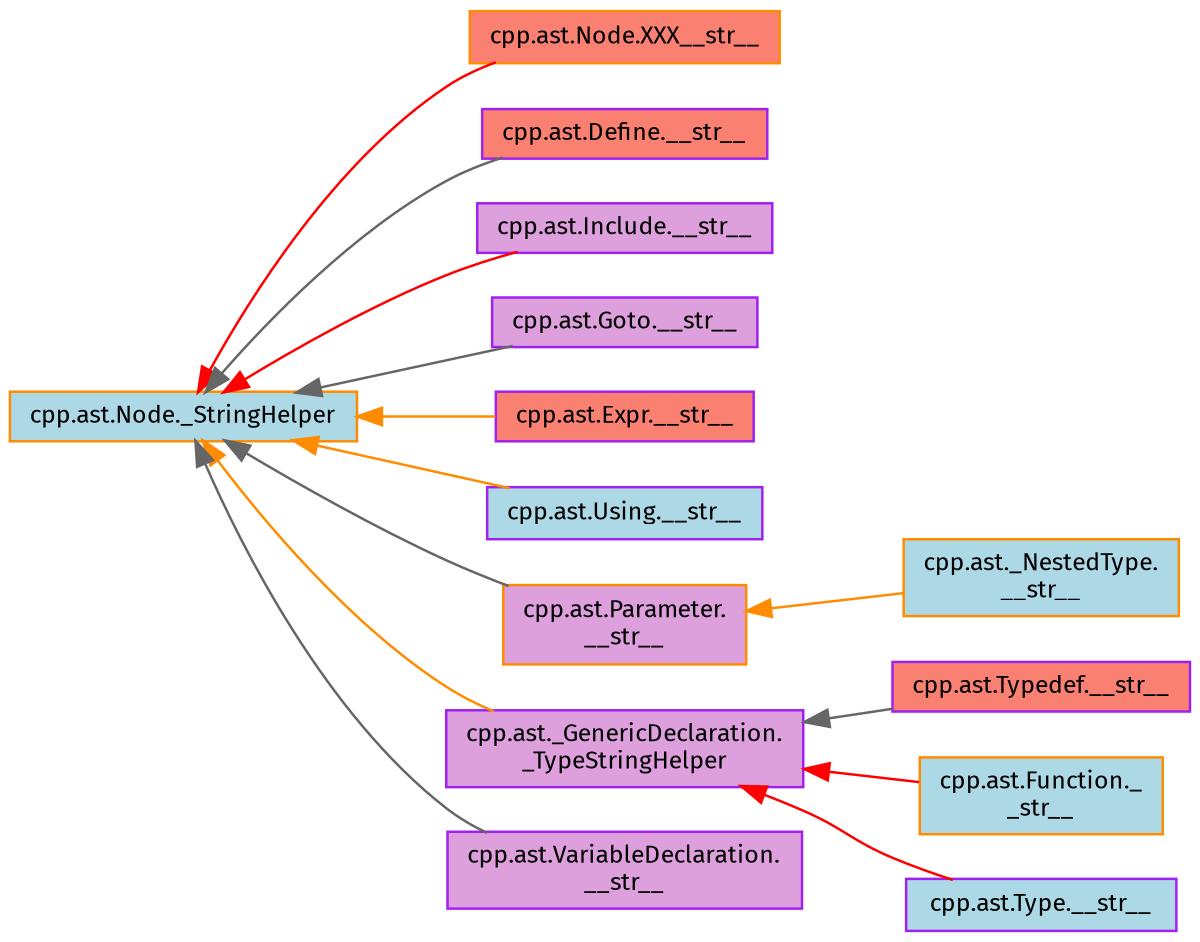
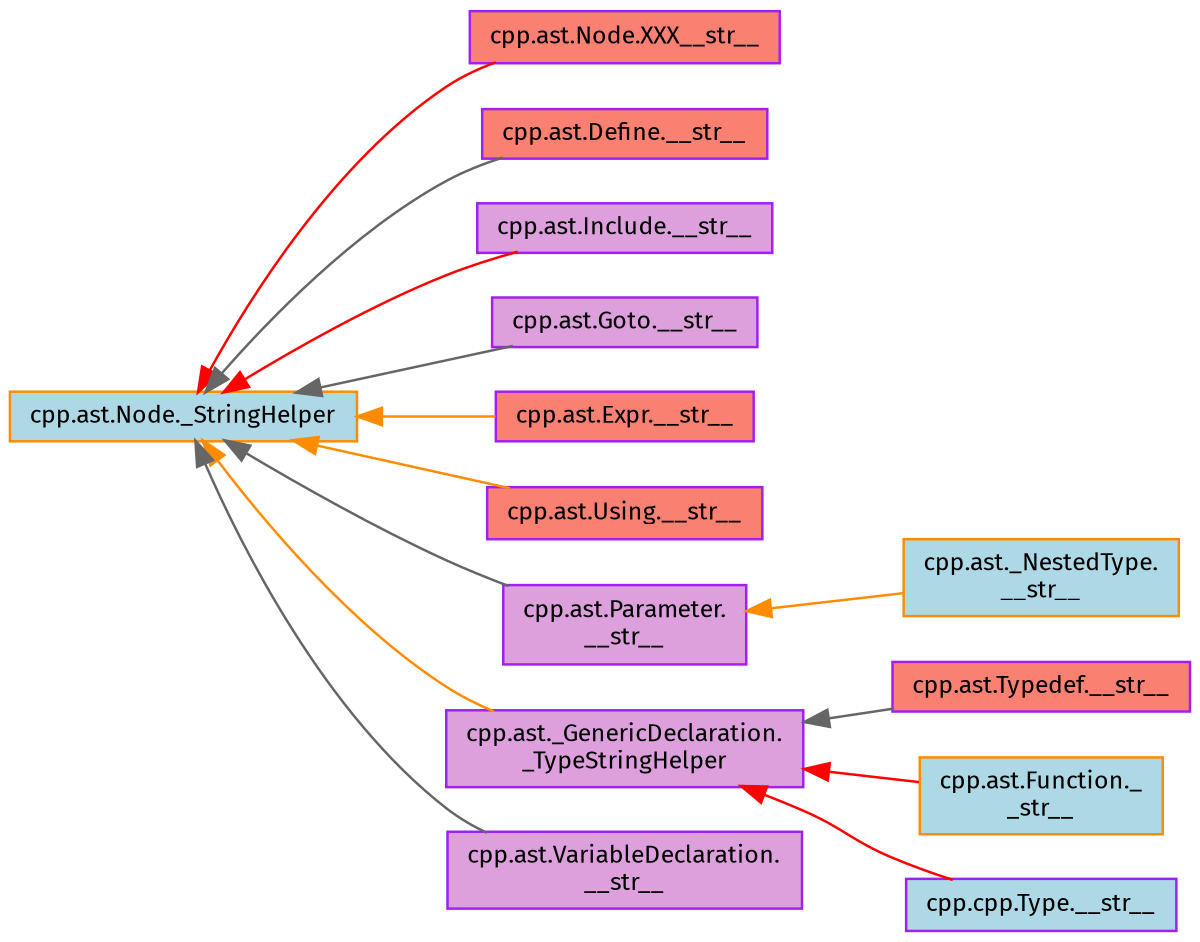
(625, 37) -> (625, 37)
(625, 513) -> (625, 513)
(625, 625) -> (625, 625)
(1041, 905) -> (1041, 905)
